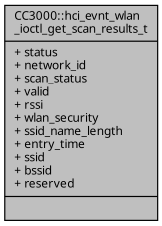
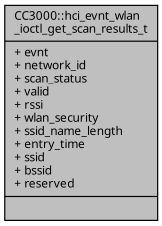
(36, 53) -> (32, 53)
